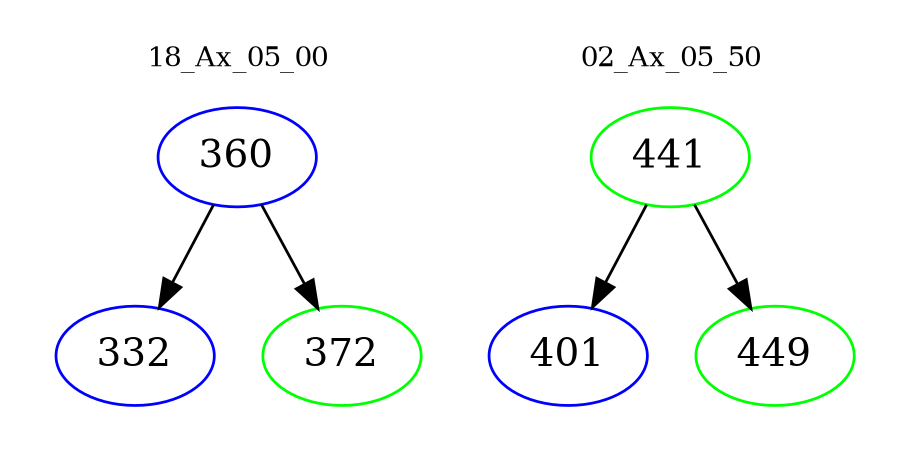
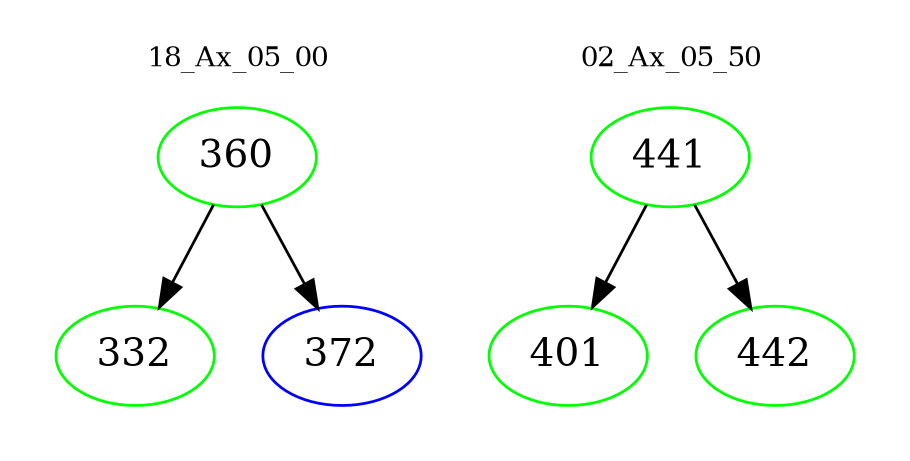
(237, 157) -> (237, 157)
(135, 356) -> (135, 356)
(342, 356) -> (342, 356)
(568, 356) -> (568, 356)
(775, 356) -> (775, 356)
